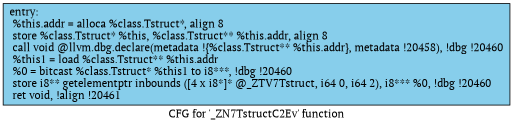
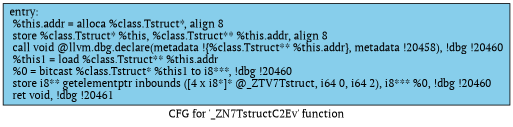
(65, 96) -> (62, 96)
